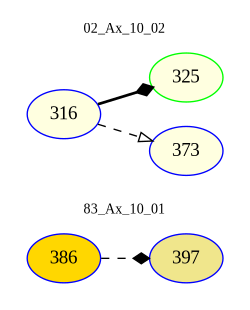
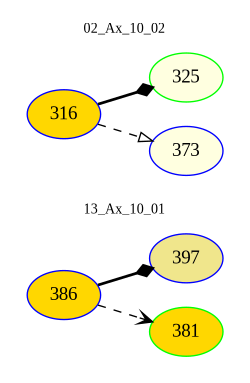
(64, 114) -> (64, 114)
(125, 210) -> (125, 210)
(117, 258) -> (117, 279)
none -> (186, 332)
